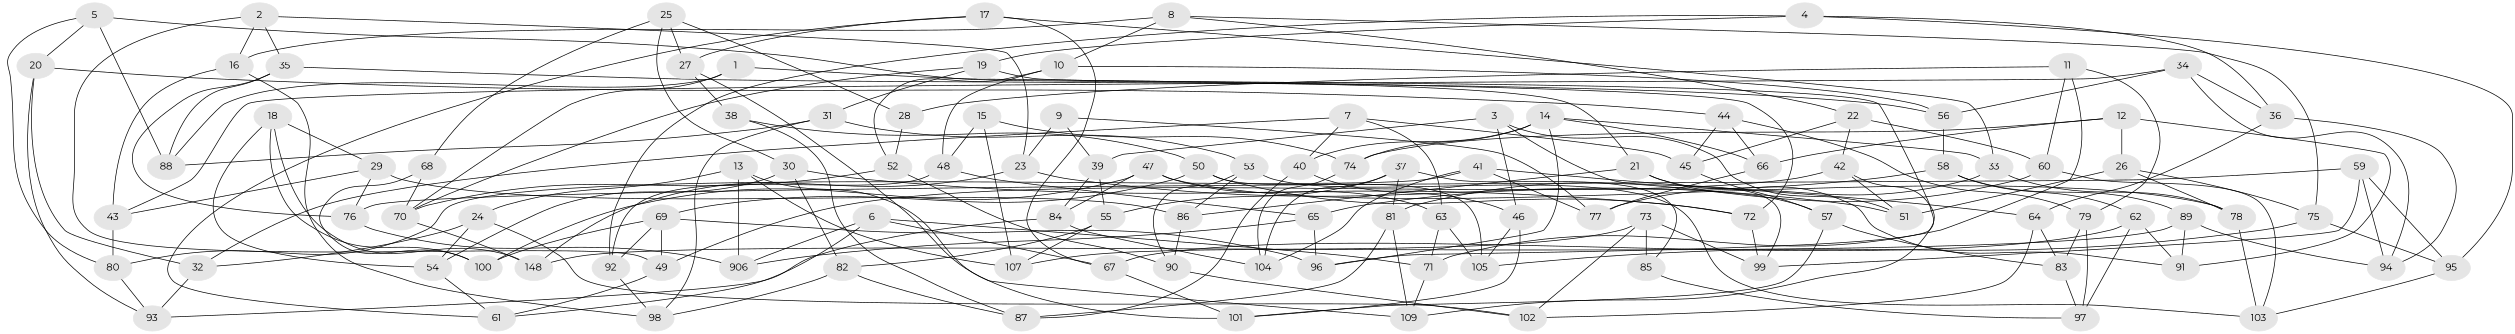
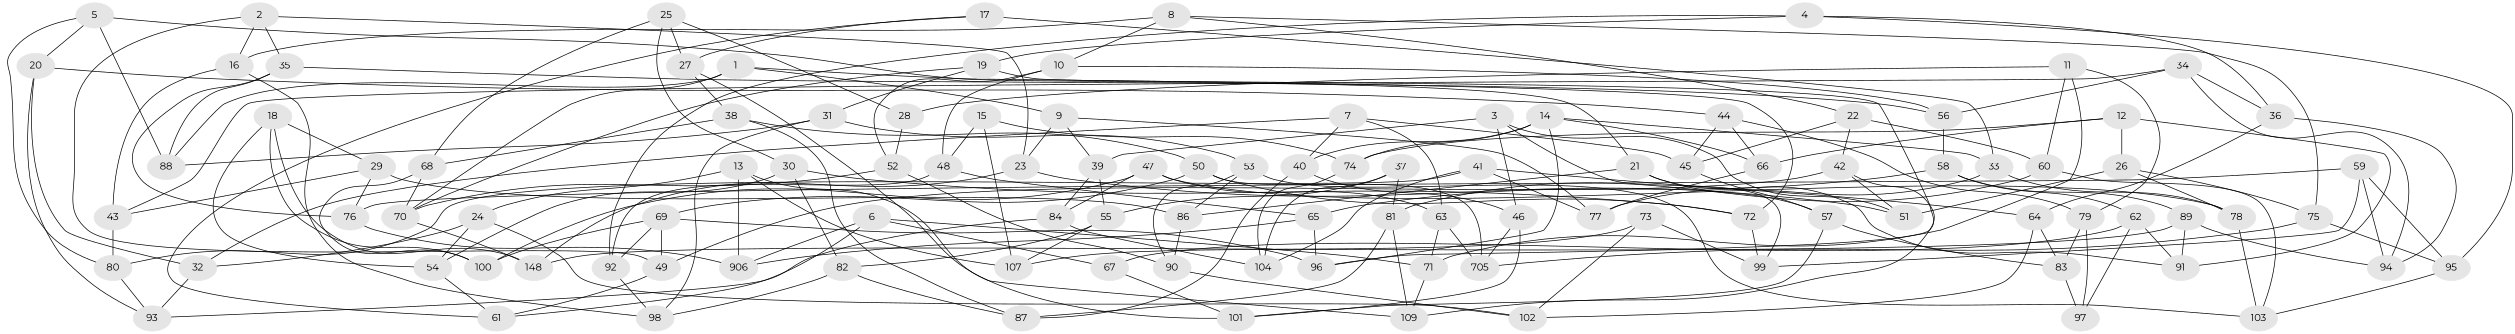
none -> (956, 95)
none -> (619, 135)
(1075, 146) -> none
(1480, 268) -> (1480, 268)
(1646, 268) -> none
